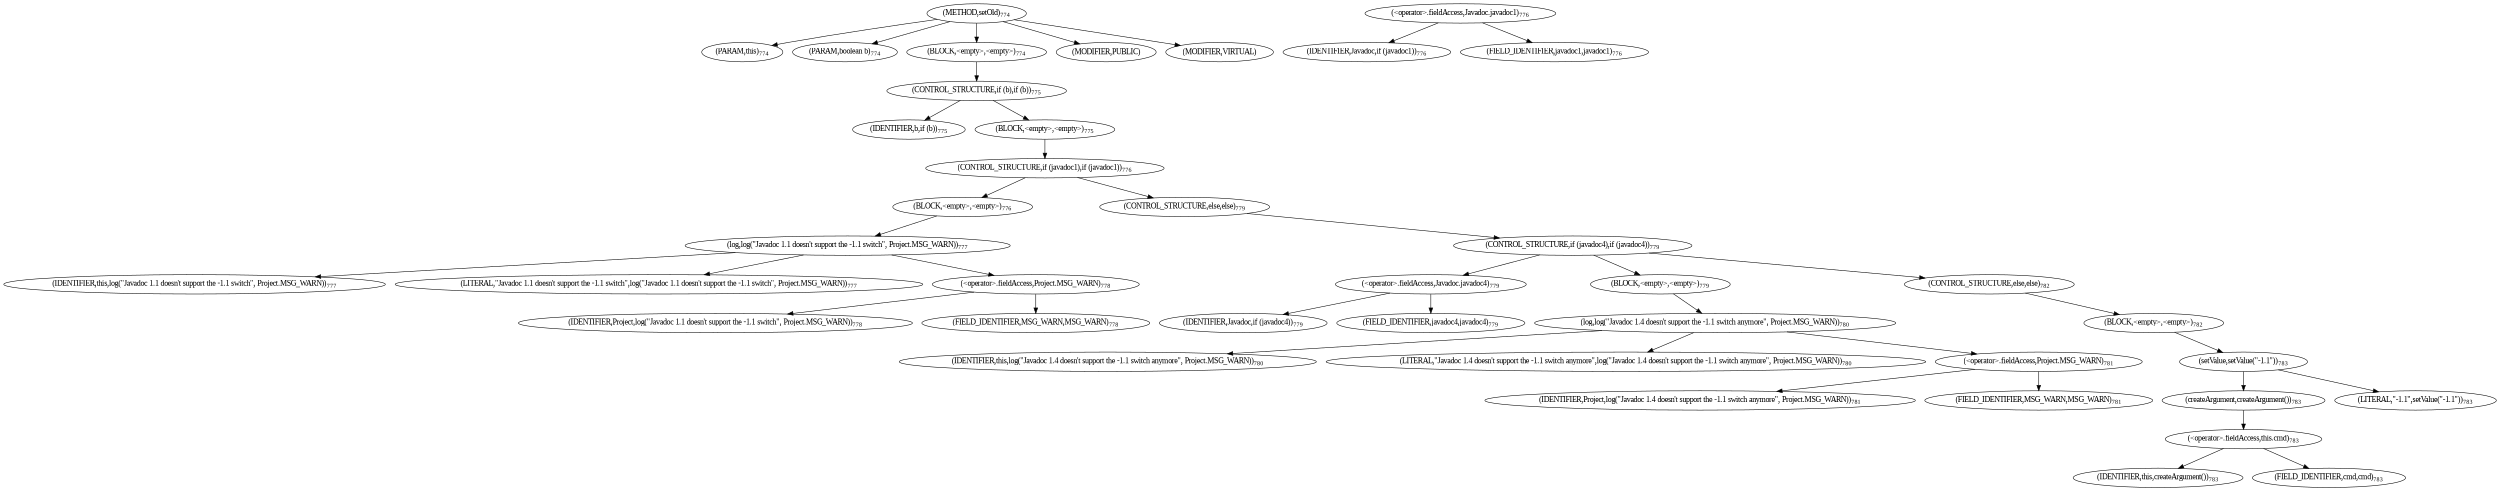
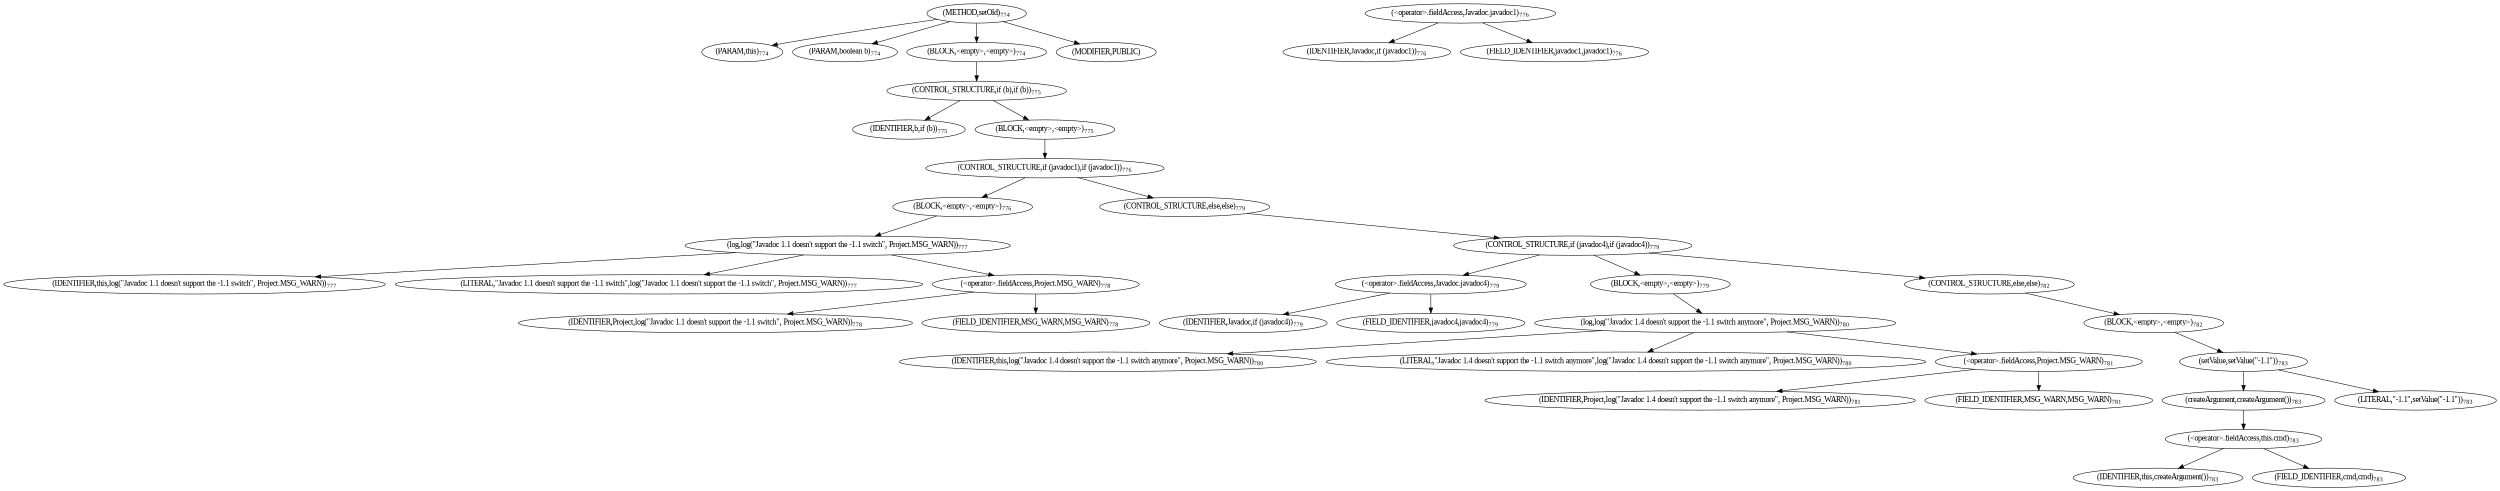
(1220, 52) -> none
